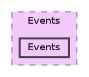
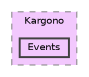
(44, 21) -> (44, 21)
